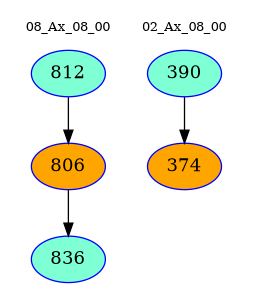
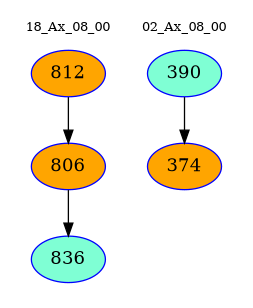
(68, 28) -> (68, 28)
(68, 74) -> (68, 74)
